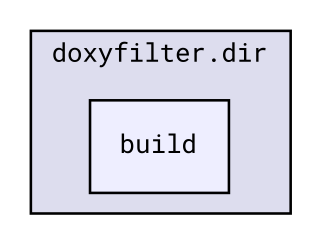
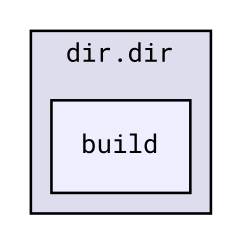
(161, 55) -> (121, 55)
